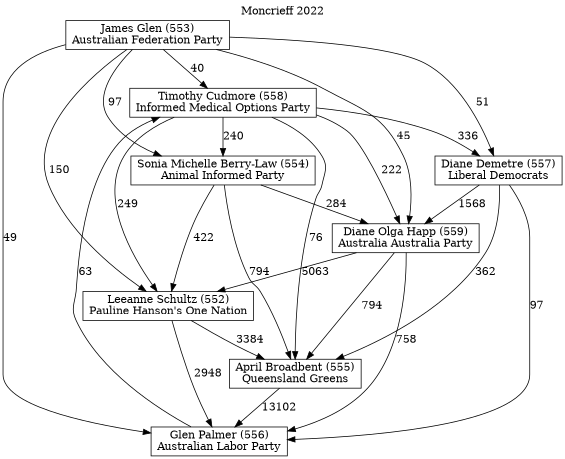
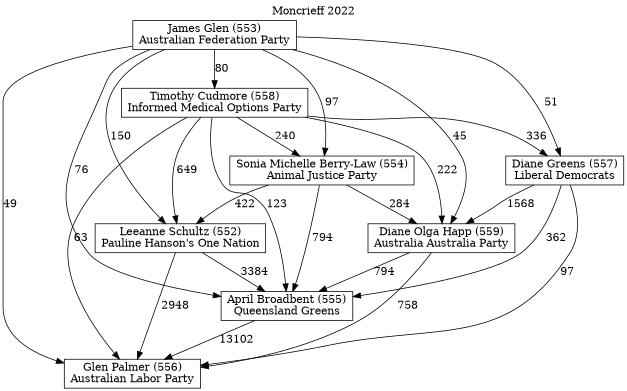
(198, 69) -> (222, 69)
(223, 170) -> (322, 170)
(499, 170) -> (565, 170)
(128, 204) -> (187, 170)
none -> (67, 205)
(316, 238) -> (277, 204)
(291, 271) -> none
(76, 287) -> (78, 217)
